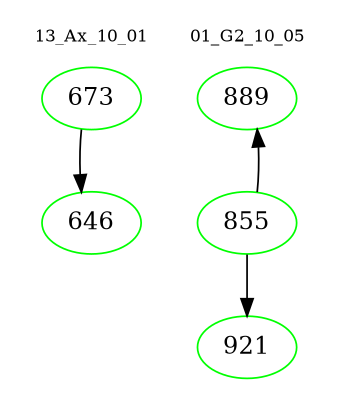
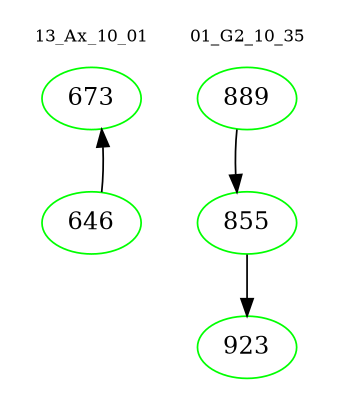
(248, 37) -> (248, 37)
(80, 152) -> (103, 170)
(259, 170) -> (236, 152)
(247, 347) -> (247, 347)
